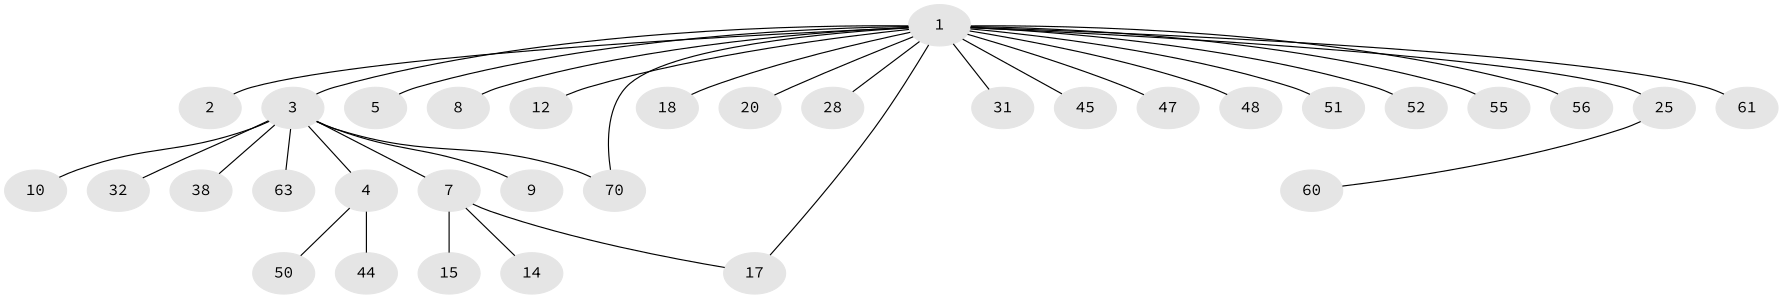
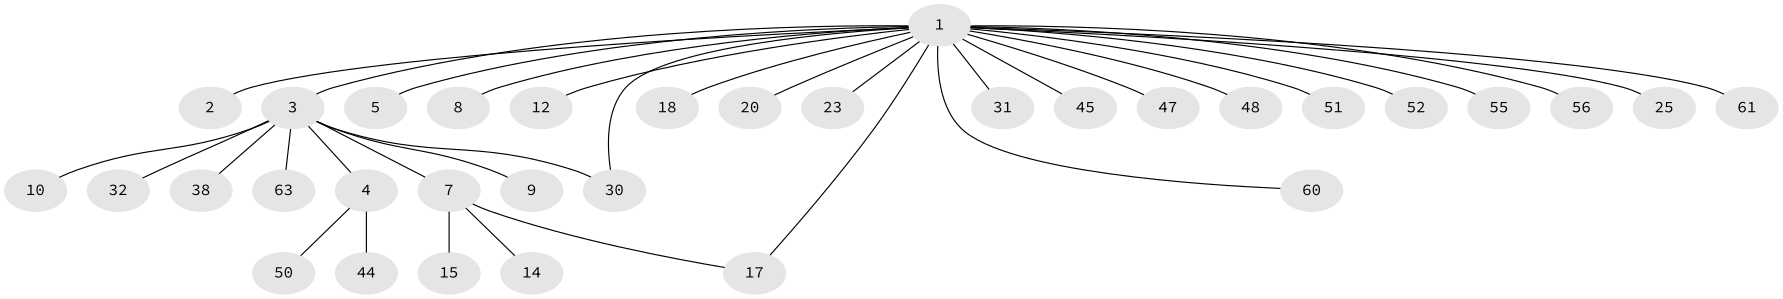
(833, 108) -> (833, 108)
(1493, 162) -> (1073, 168)
(615, 191) -> (615, 191)
